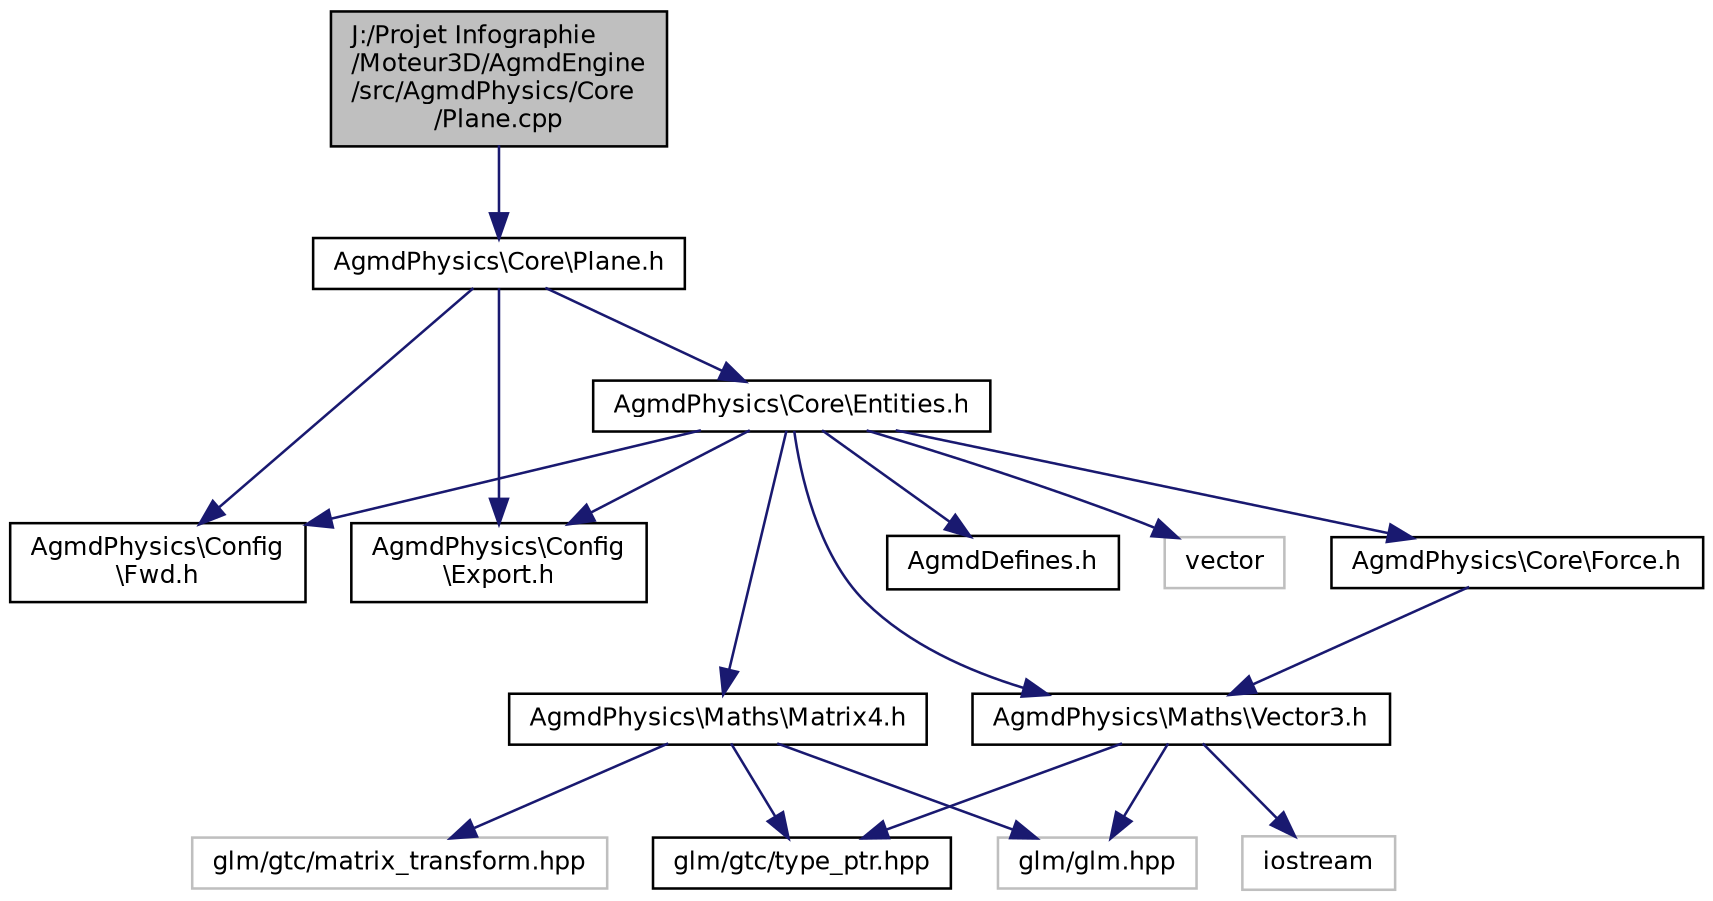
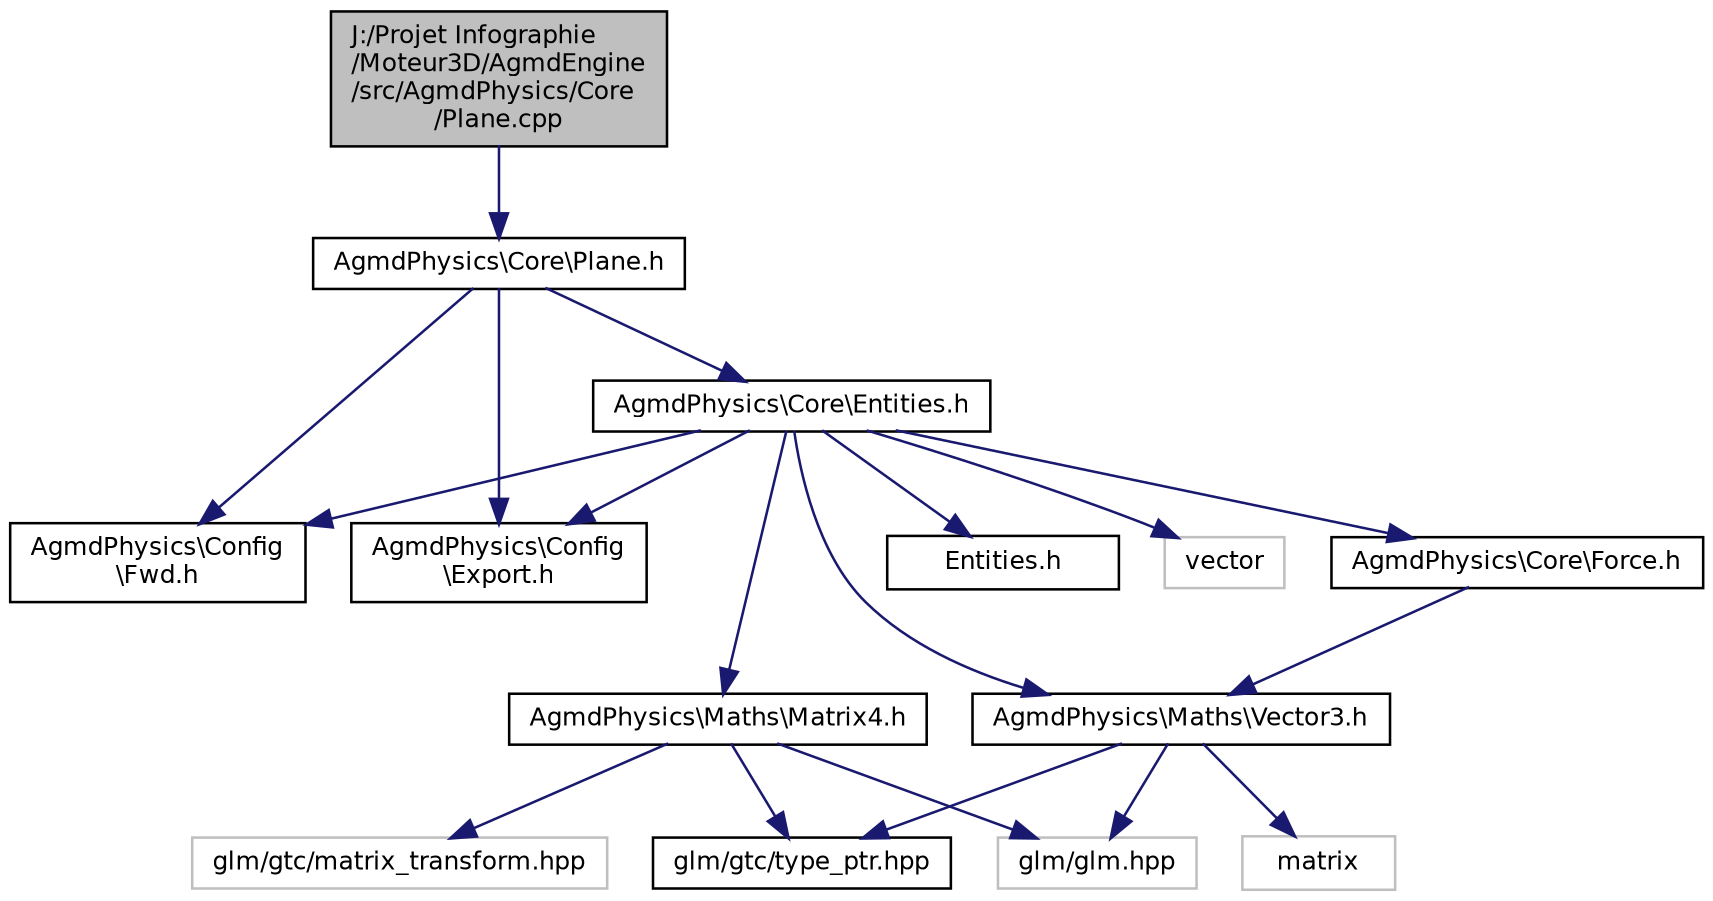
(1003, 563) -> (1003, 563)
(1319, 863) -> (1319, 863)
